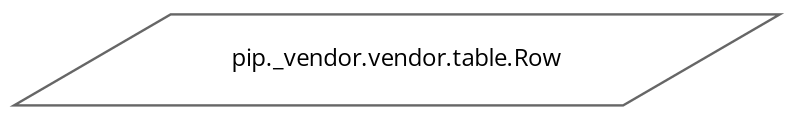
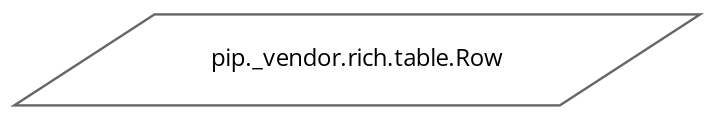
(397, 60) -> (357, 60)
